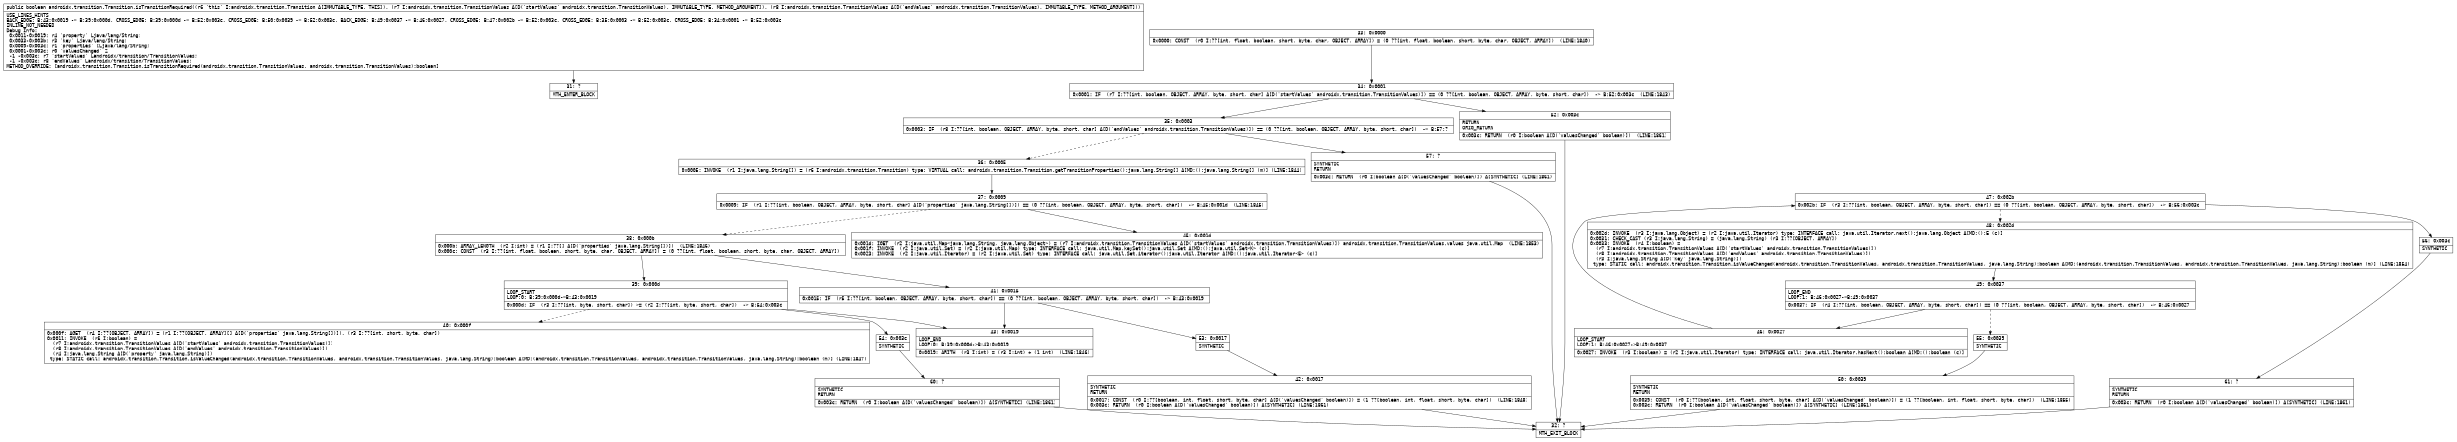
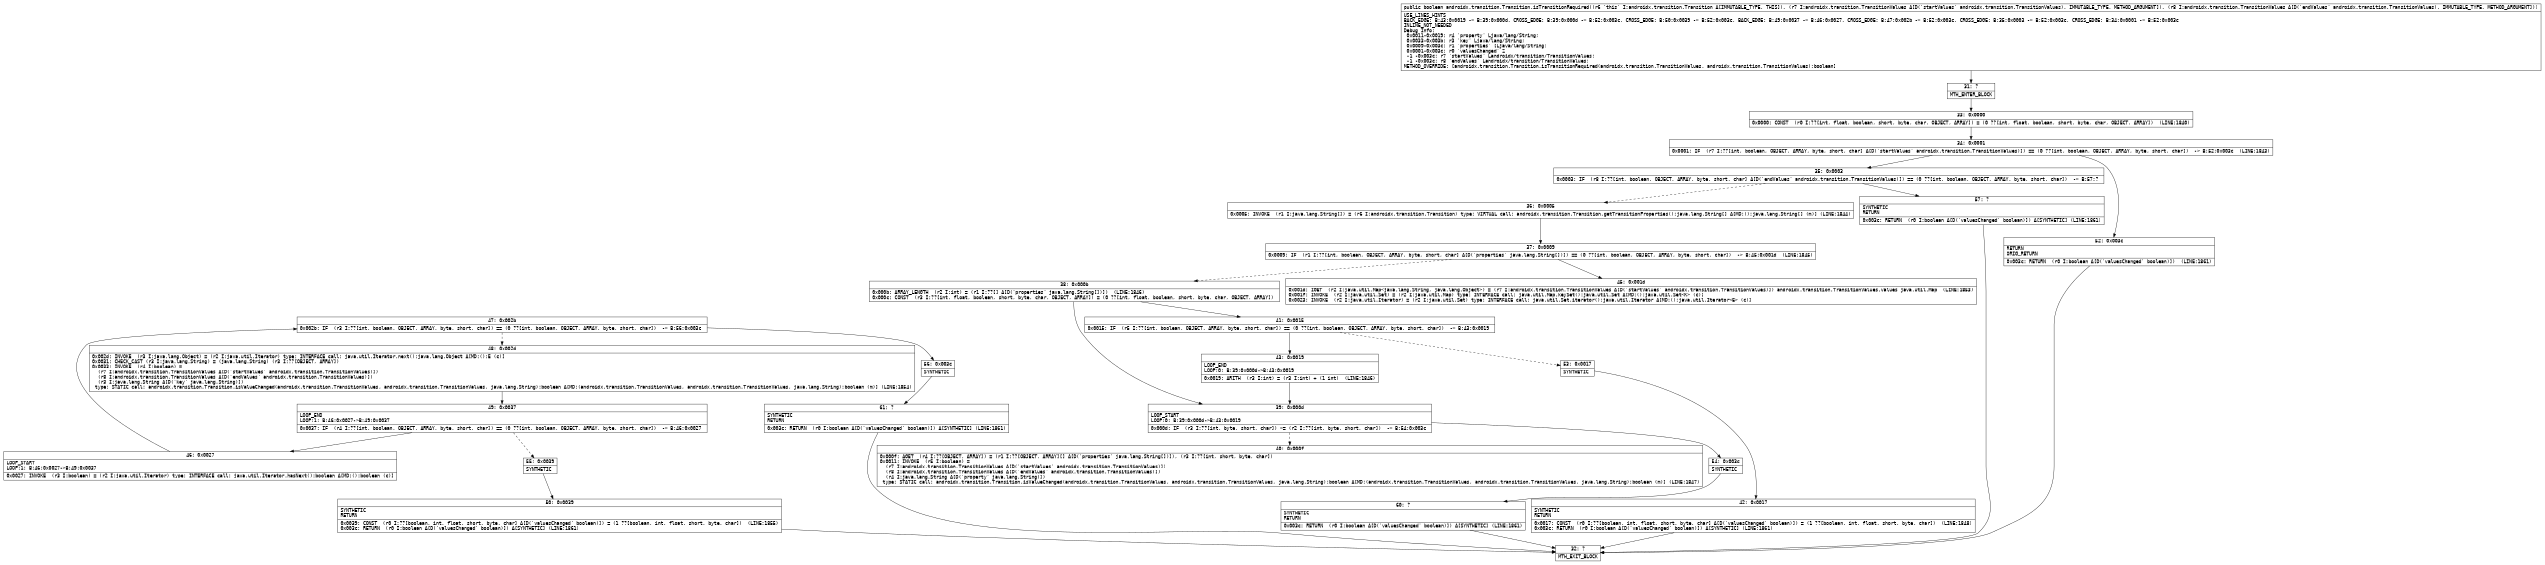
none -> (1971, 103)
(866, 317) -> (1290, 392)
(1115, 320) -> (1448, 349)
